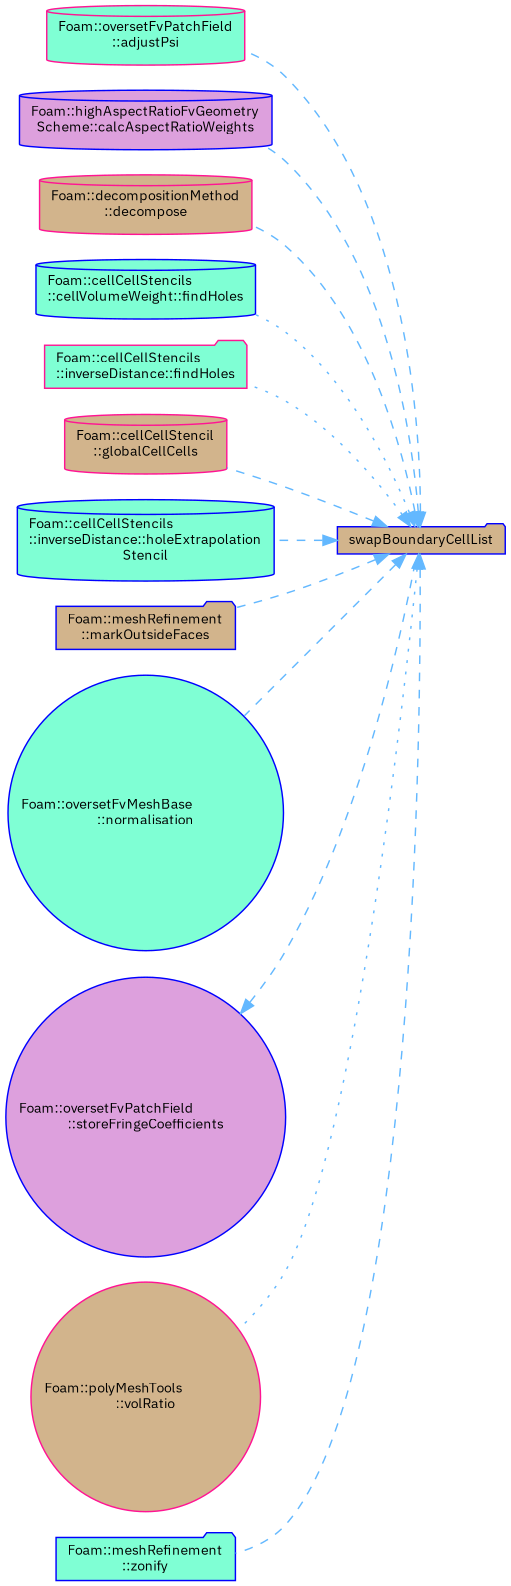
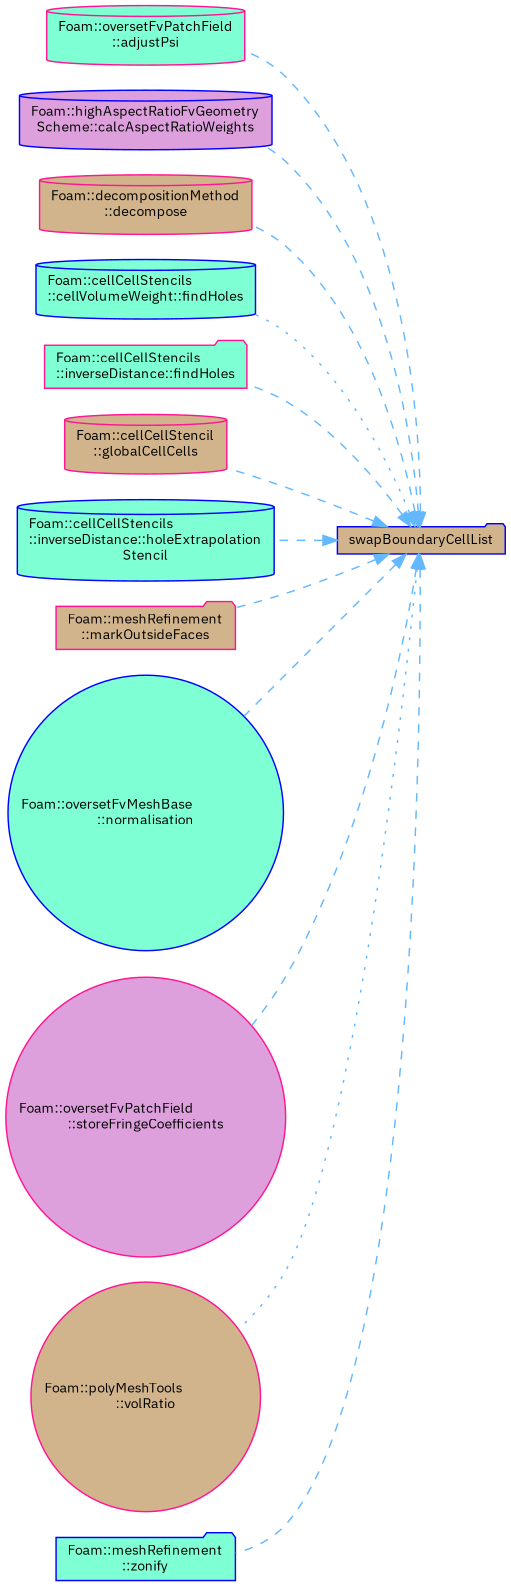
(334, 438) -> (334, 438)
(146, 628) -> (146, 628)
(357, 787) -> (359, 806)
(146, 1117) -> (146, 1117)
